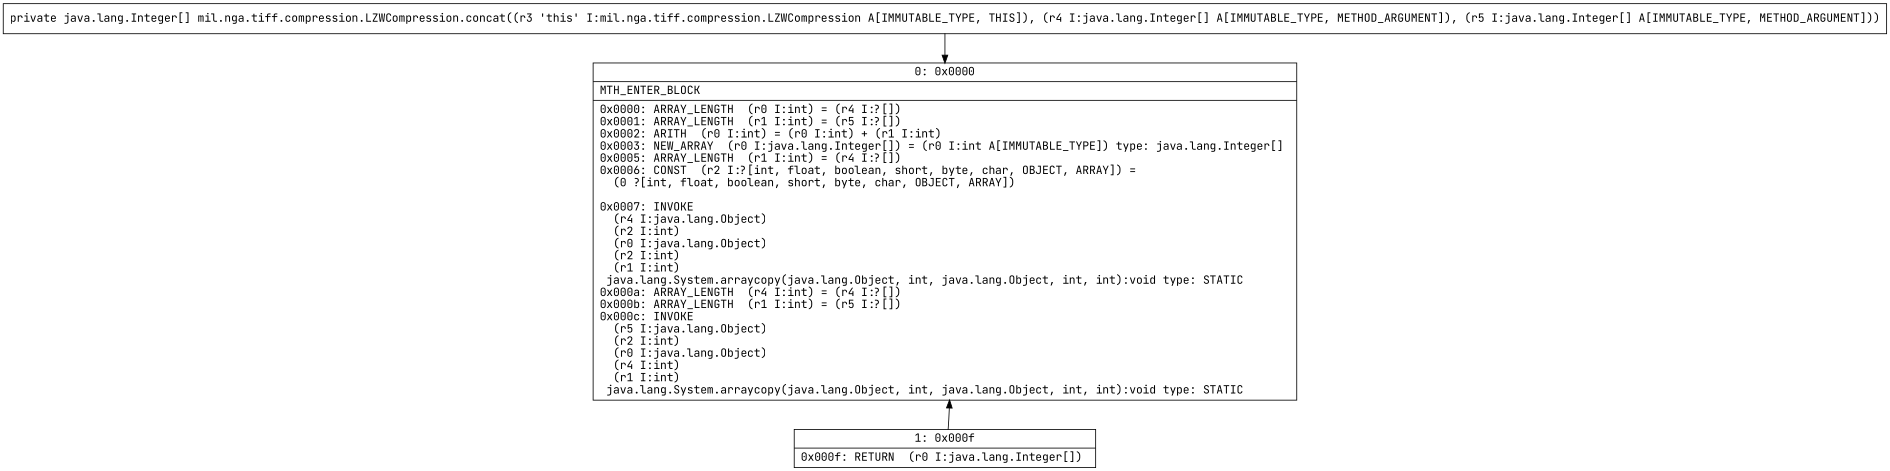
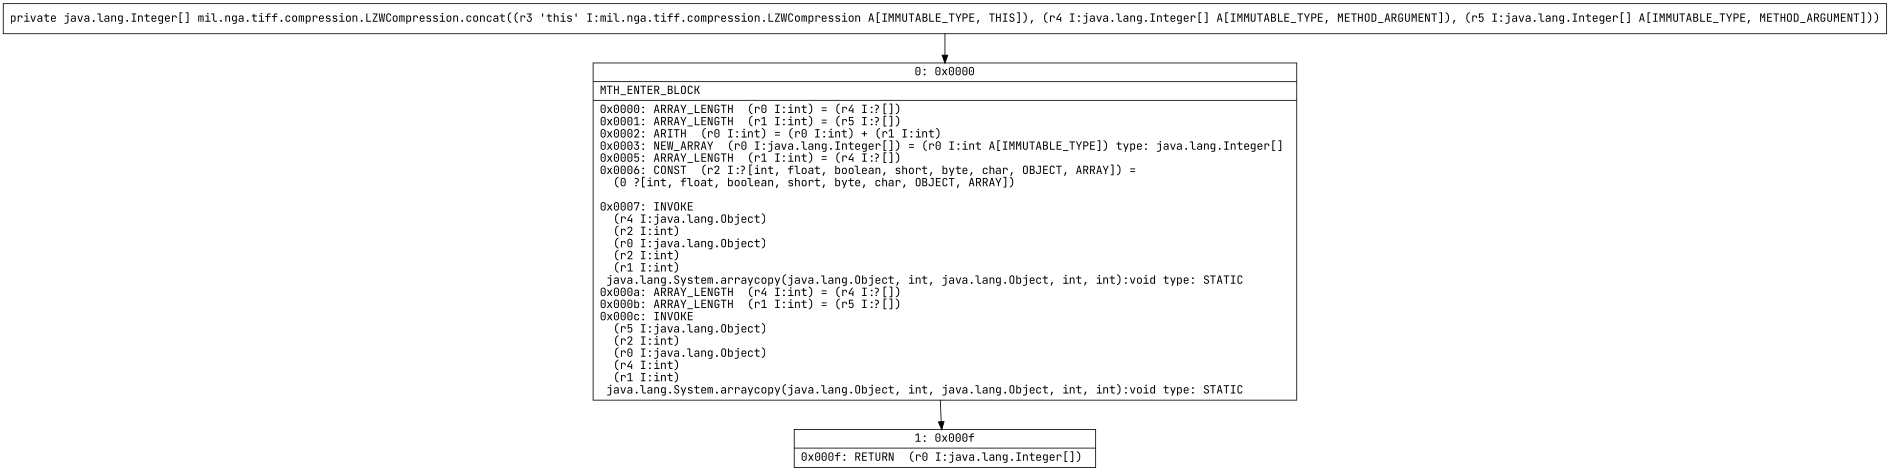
(949, 419) -> (941, 411)
